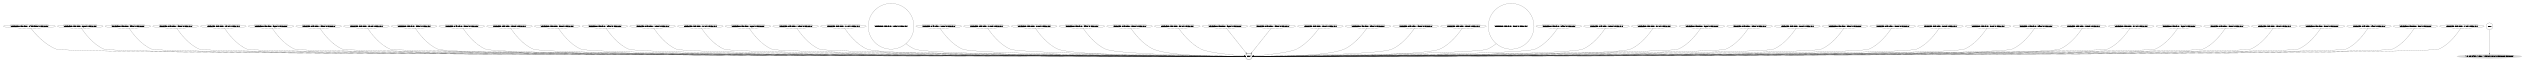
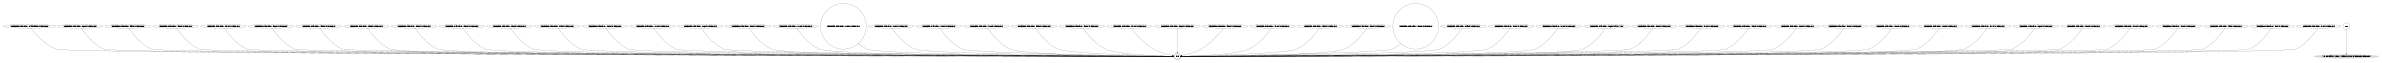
(366, 26) -> none
(1463, 26) -> none
(1702, 26) -> (1607, 26)
(2036, 26) -> none
